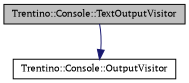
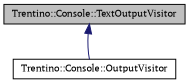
(101, 37) -> (88, 47)
